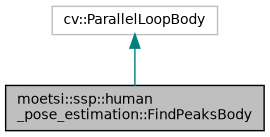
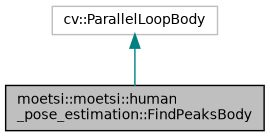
(135, 108) -> (135, 108)
